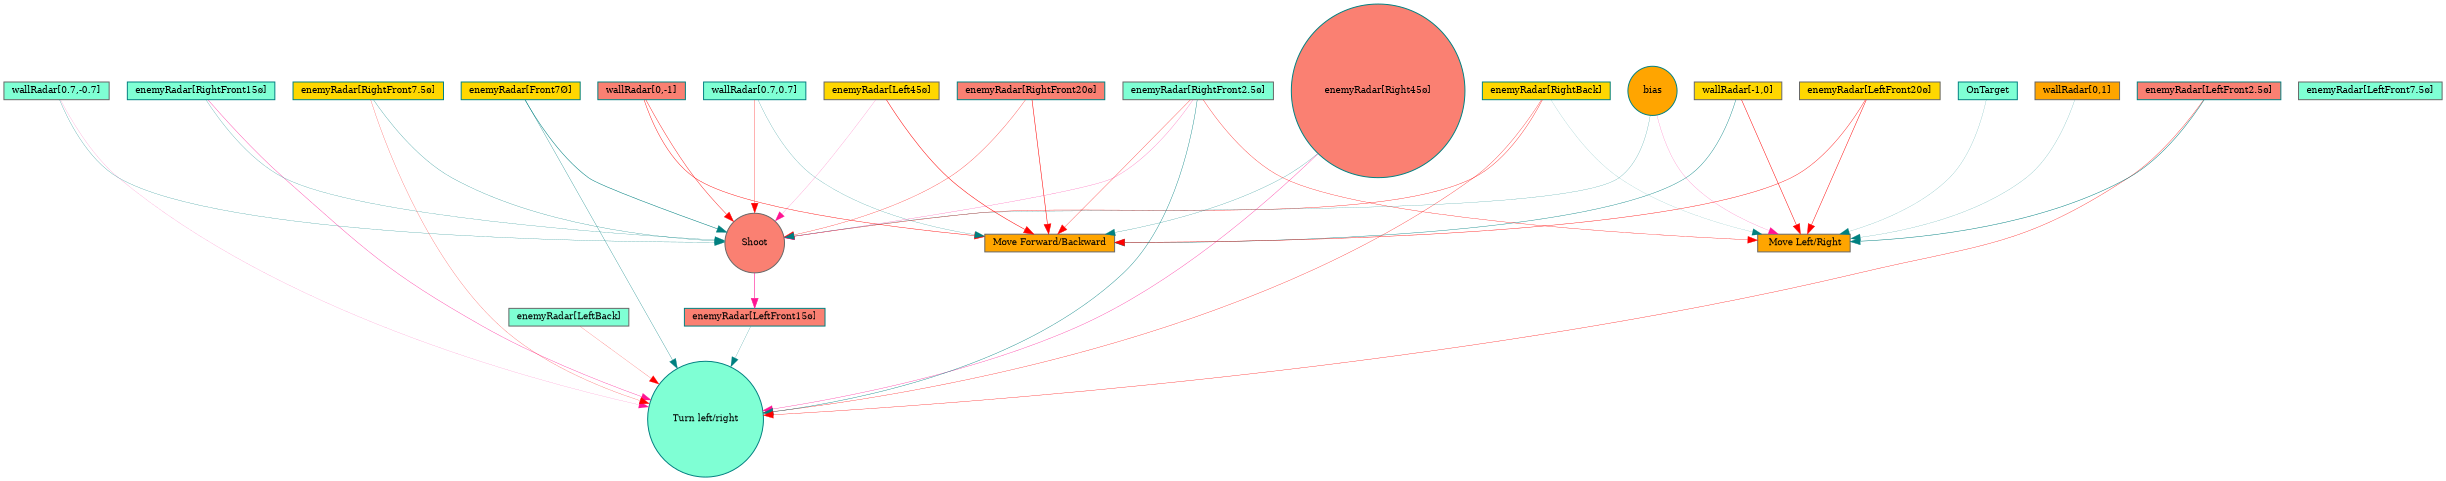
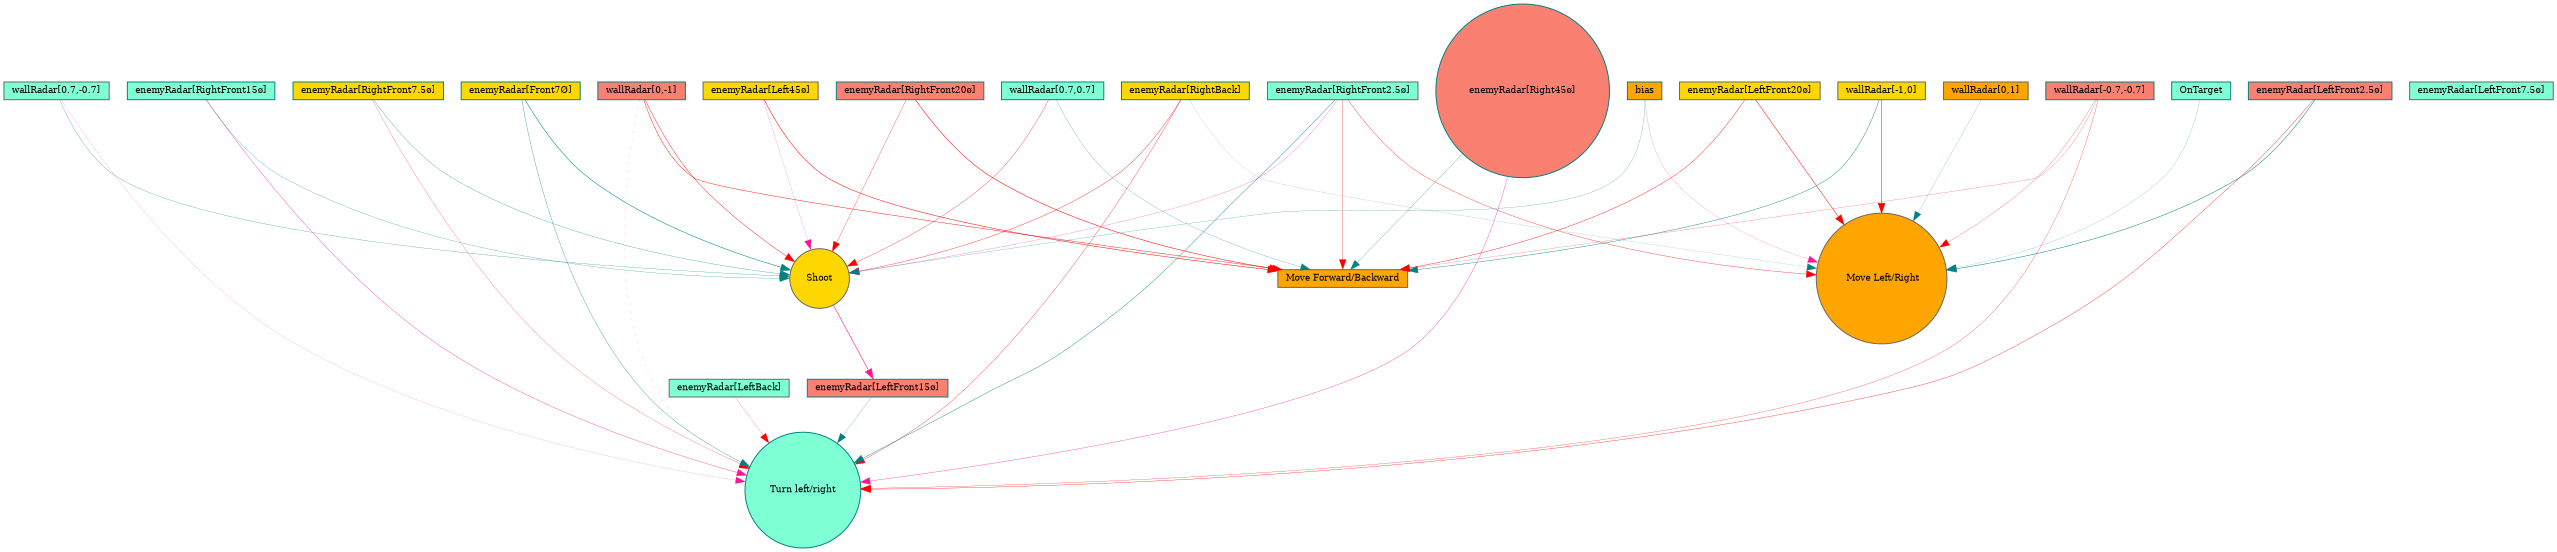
(1652, 91) -> (1645, 91)
none -> (2100, 91)
(755, 243) -> (820, 279)
(1804, 243) -> (1882, 279)
none -> (629, 304)
